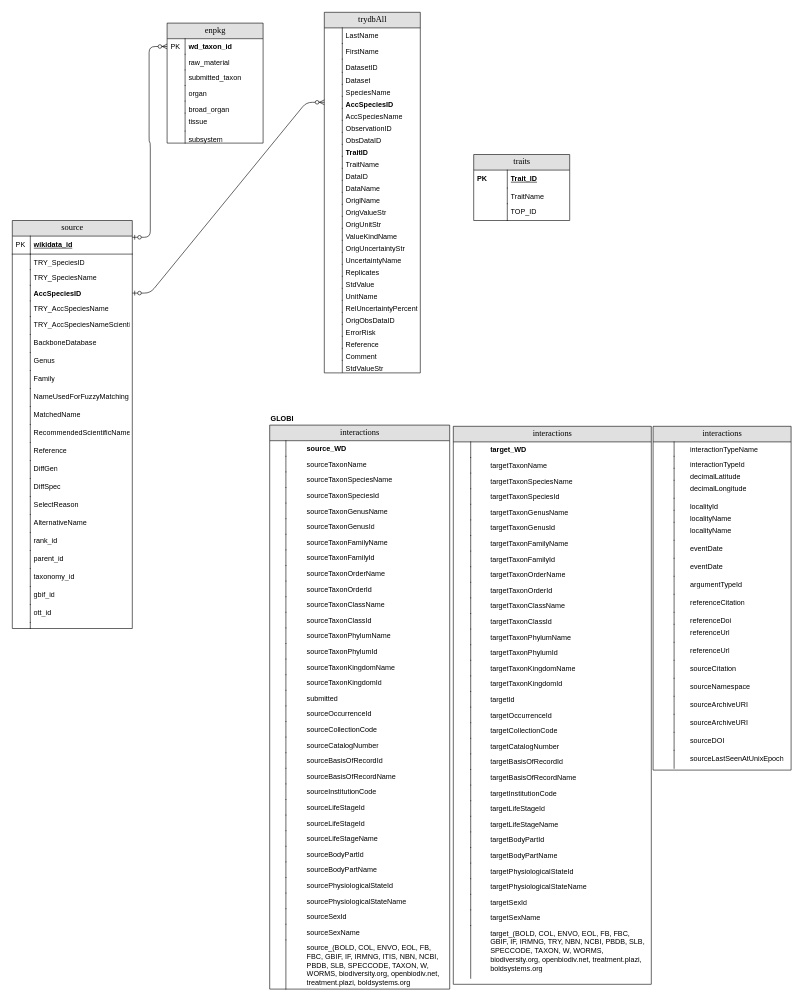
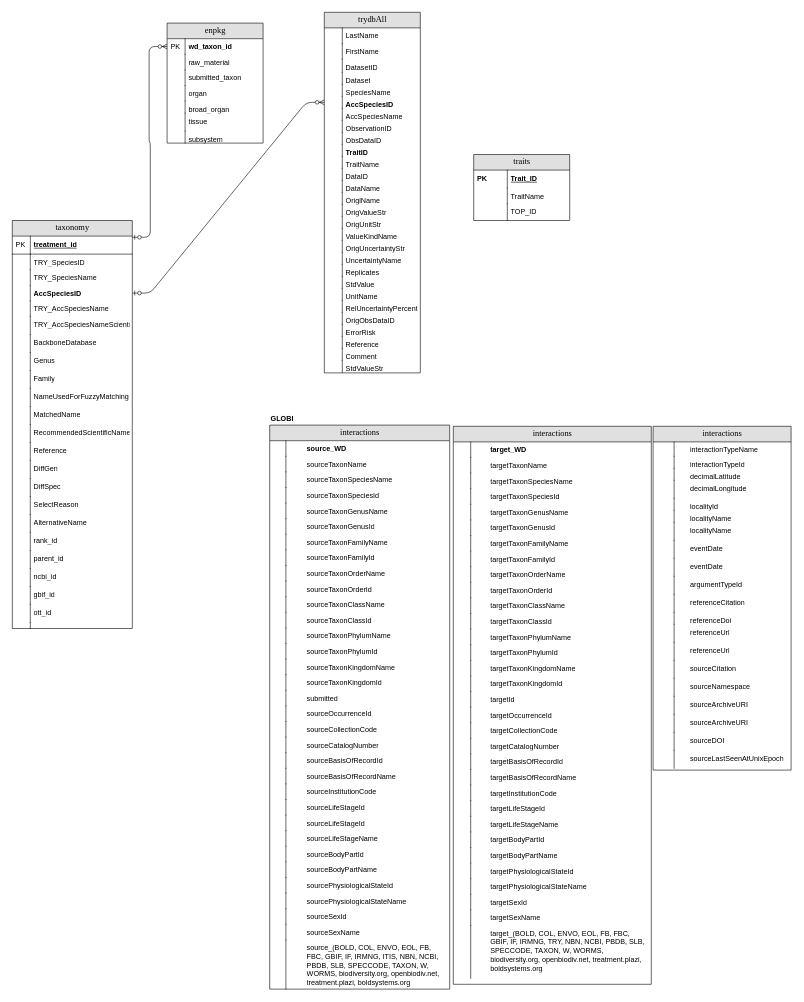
(73, 228) -> (73, 228)
(53, 245) -> (57, 245)
(55, 577) -> (46, 577)
